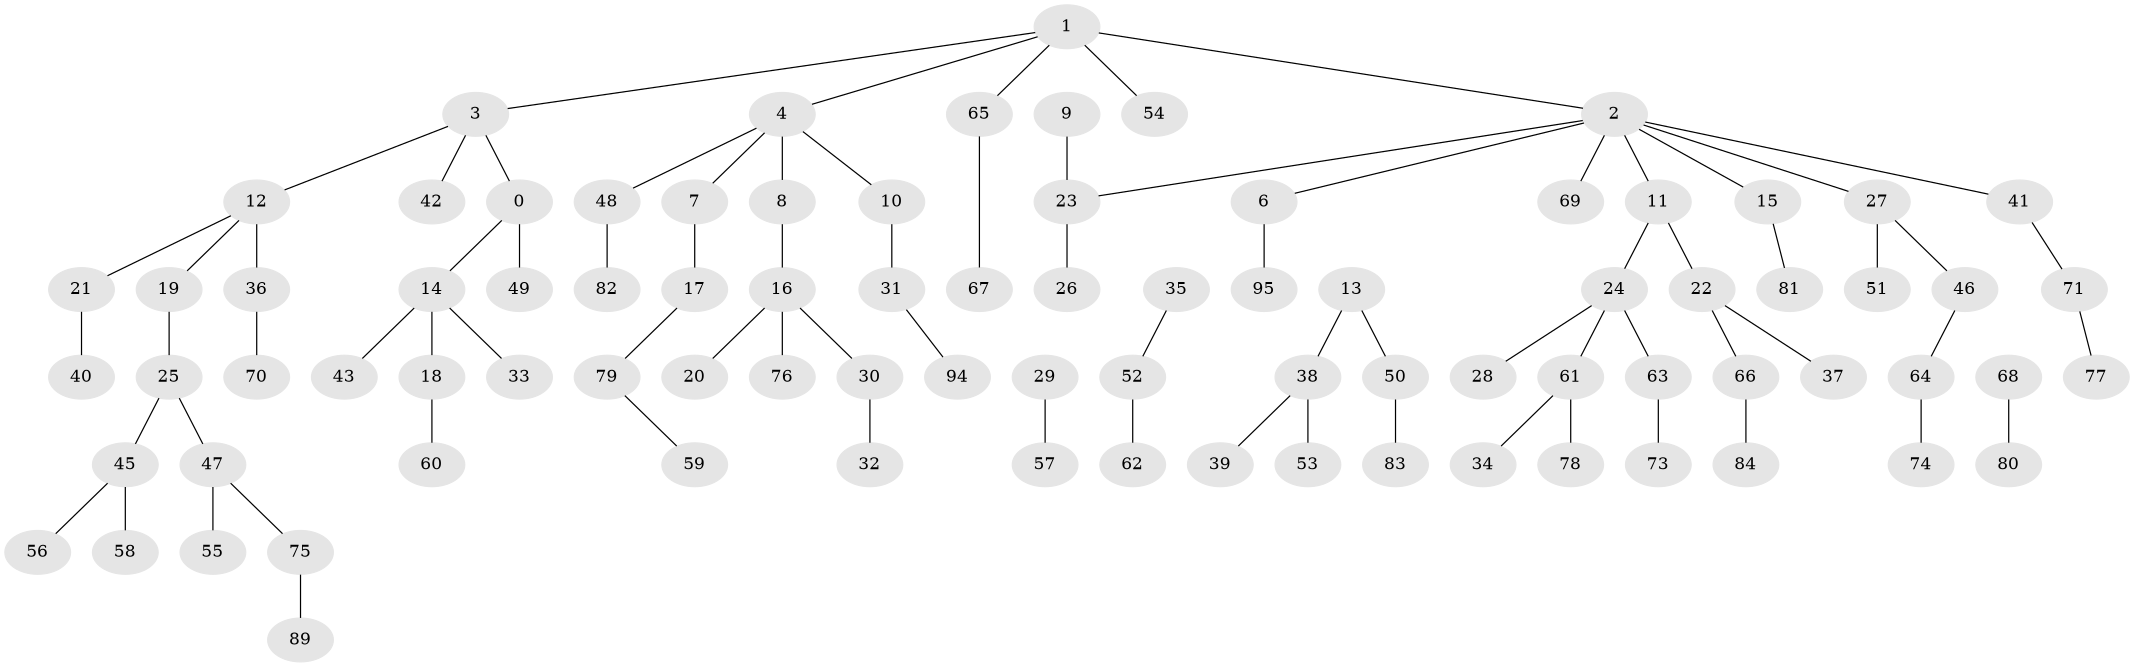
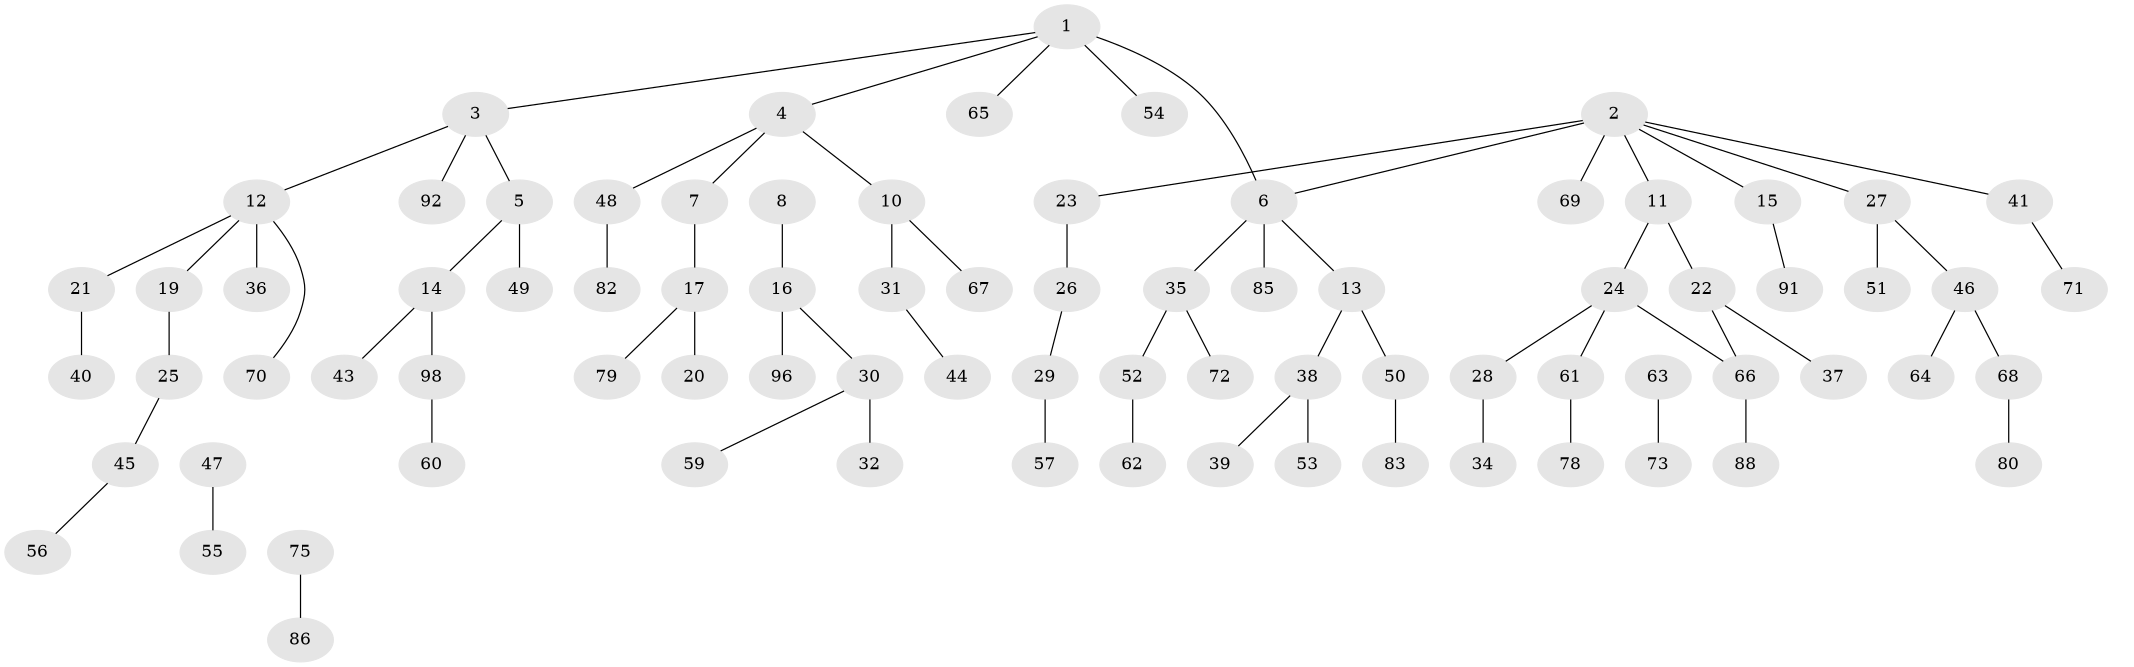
(1341, 71) -> (1194, 89)
(1067, 114) -> none
(782, 158) -> none
(432, 202) -> (432, 202)
(520, 202) -> (520, 202)
(979, 202) -> (935, 246)
none -> (1220, 246)
none -> (1308, 246)
(1264, 290) -> (1264, 290)
(1790, 290) -> (1790, 290)
(257, 333) -> (305, 290)
(739, 333) -> (695, 333)
none -> (1056, 333)
(1636, 333) -> (1680, 333)
none -> (1987, 333)
(432, 377) -> (432, 377)
(520, 377) -> none
(782, 377) -> (782, 377)
(958, 377) -> (958, 377)
none -> (1220, 377)
(2096, 377) -> none
(191, 421) -> none
(651, 421) -> (782, 421)
(1527, 421) -> (1483, 421)
(1746, 465) -> (1746, 465)
(1921, 465) -> none
(257, 508) -> none
(125, 552) -> none
(301, 640) -> (301, 640)
